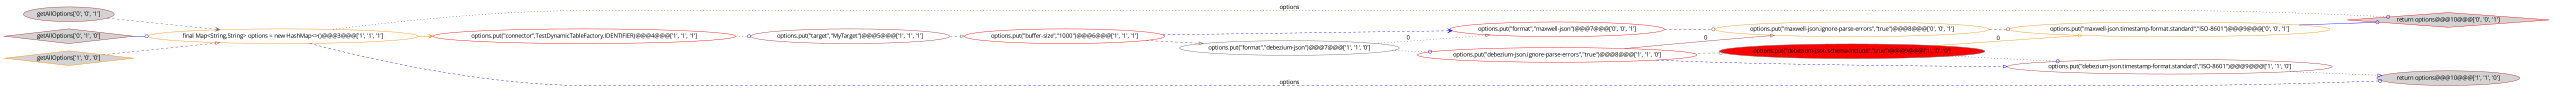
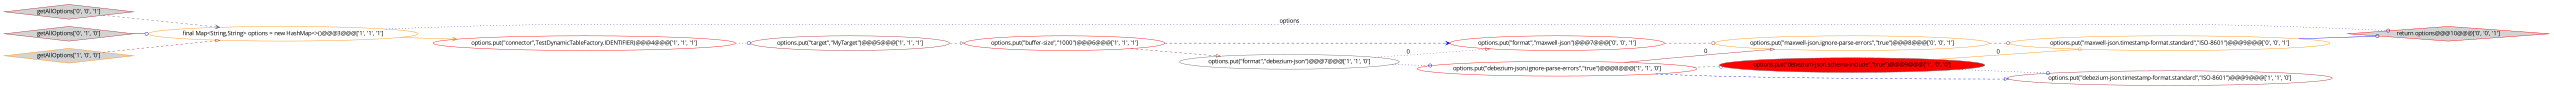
(69, 14) -> (69, 12)
(2448, 78) -> none
